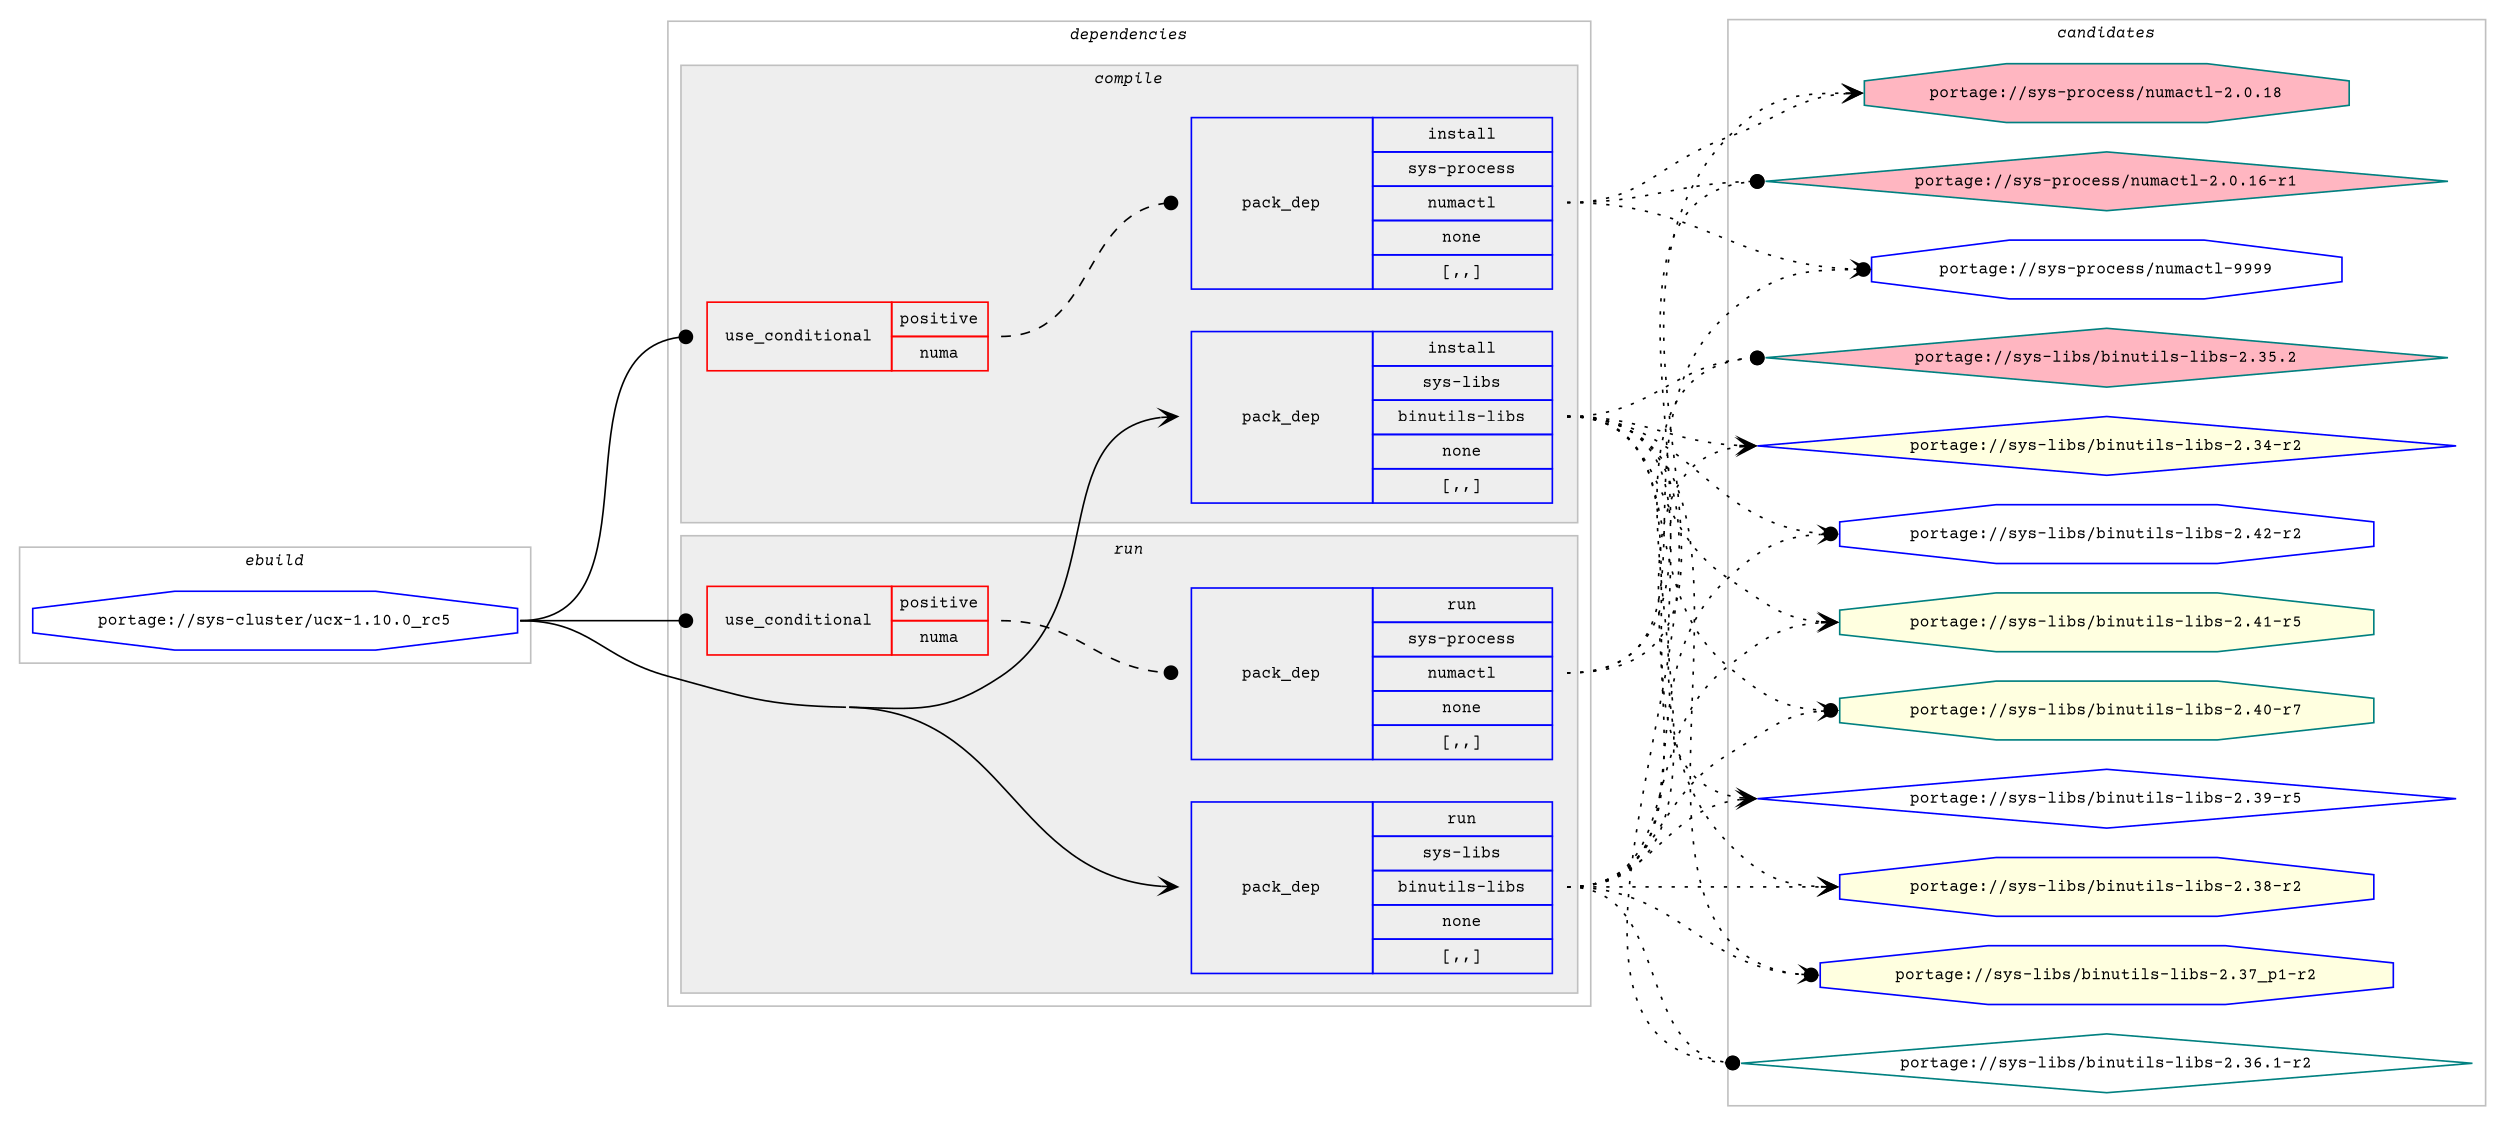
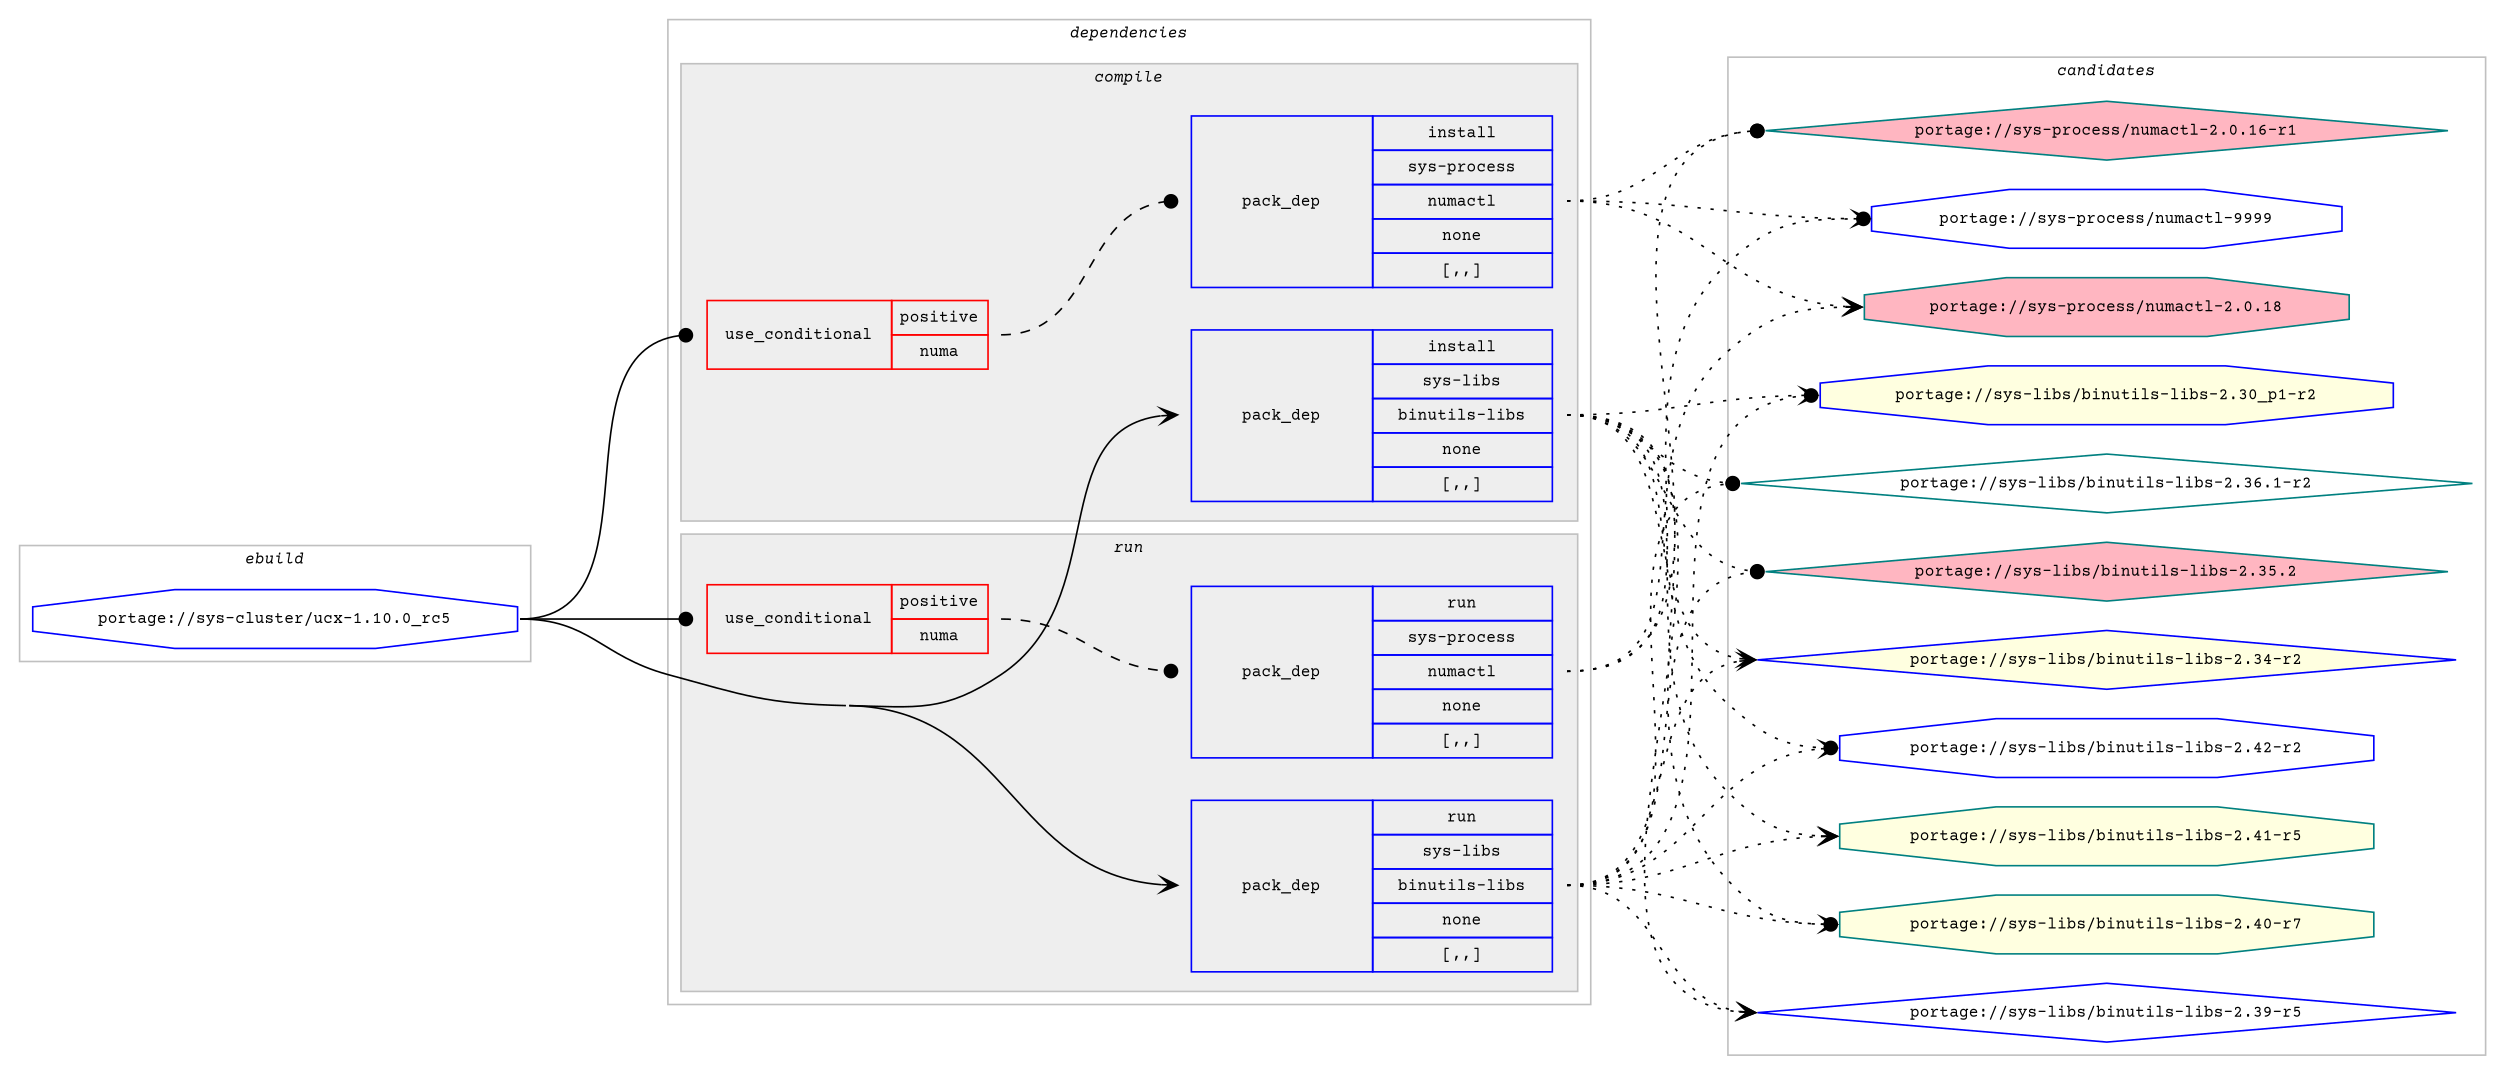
(2107, 887) -> none
(2107, 975) -> (2107, 395)
